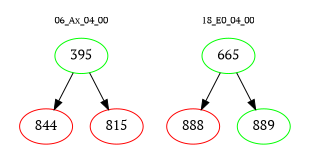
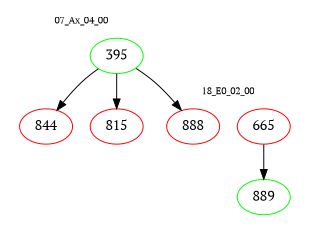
(81, 21) -> (81, 21)
(228, 21) -> (228, 92)
(228, 56) -> (264, 126)
(213, 87) -> (165, 92)
